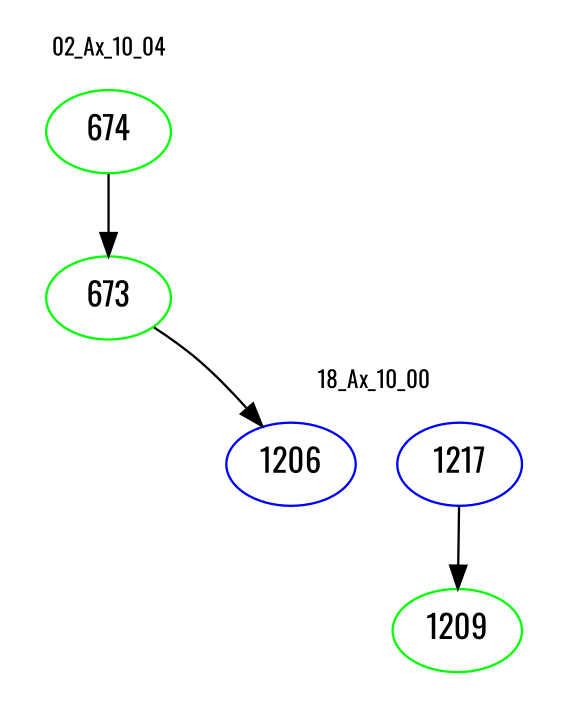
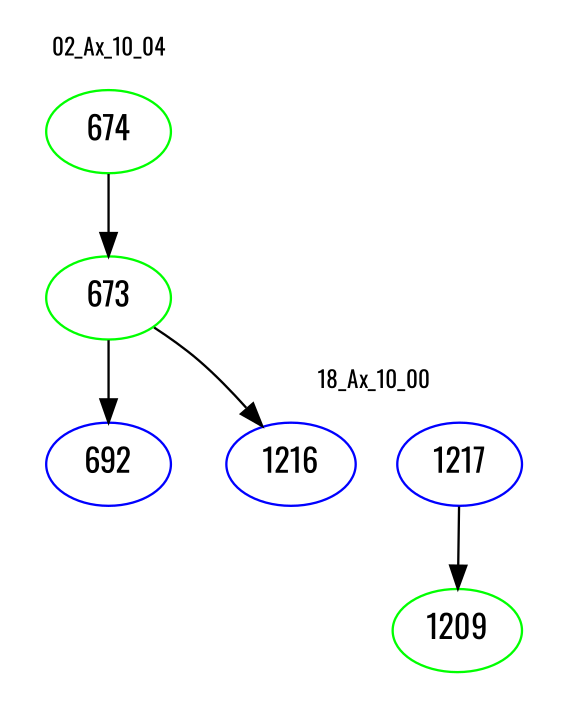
none -> (109, 464)
(291, 464) -> (291, 464)
